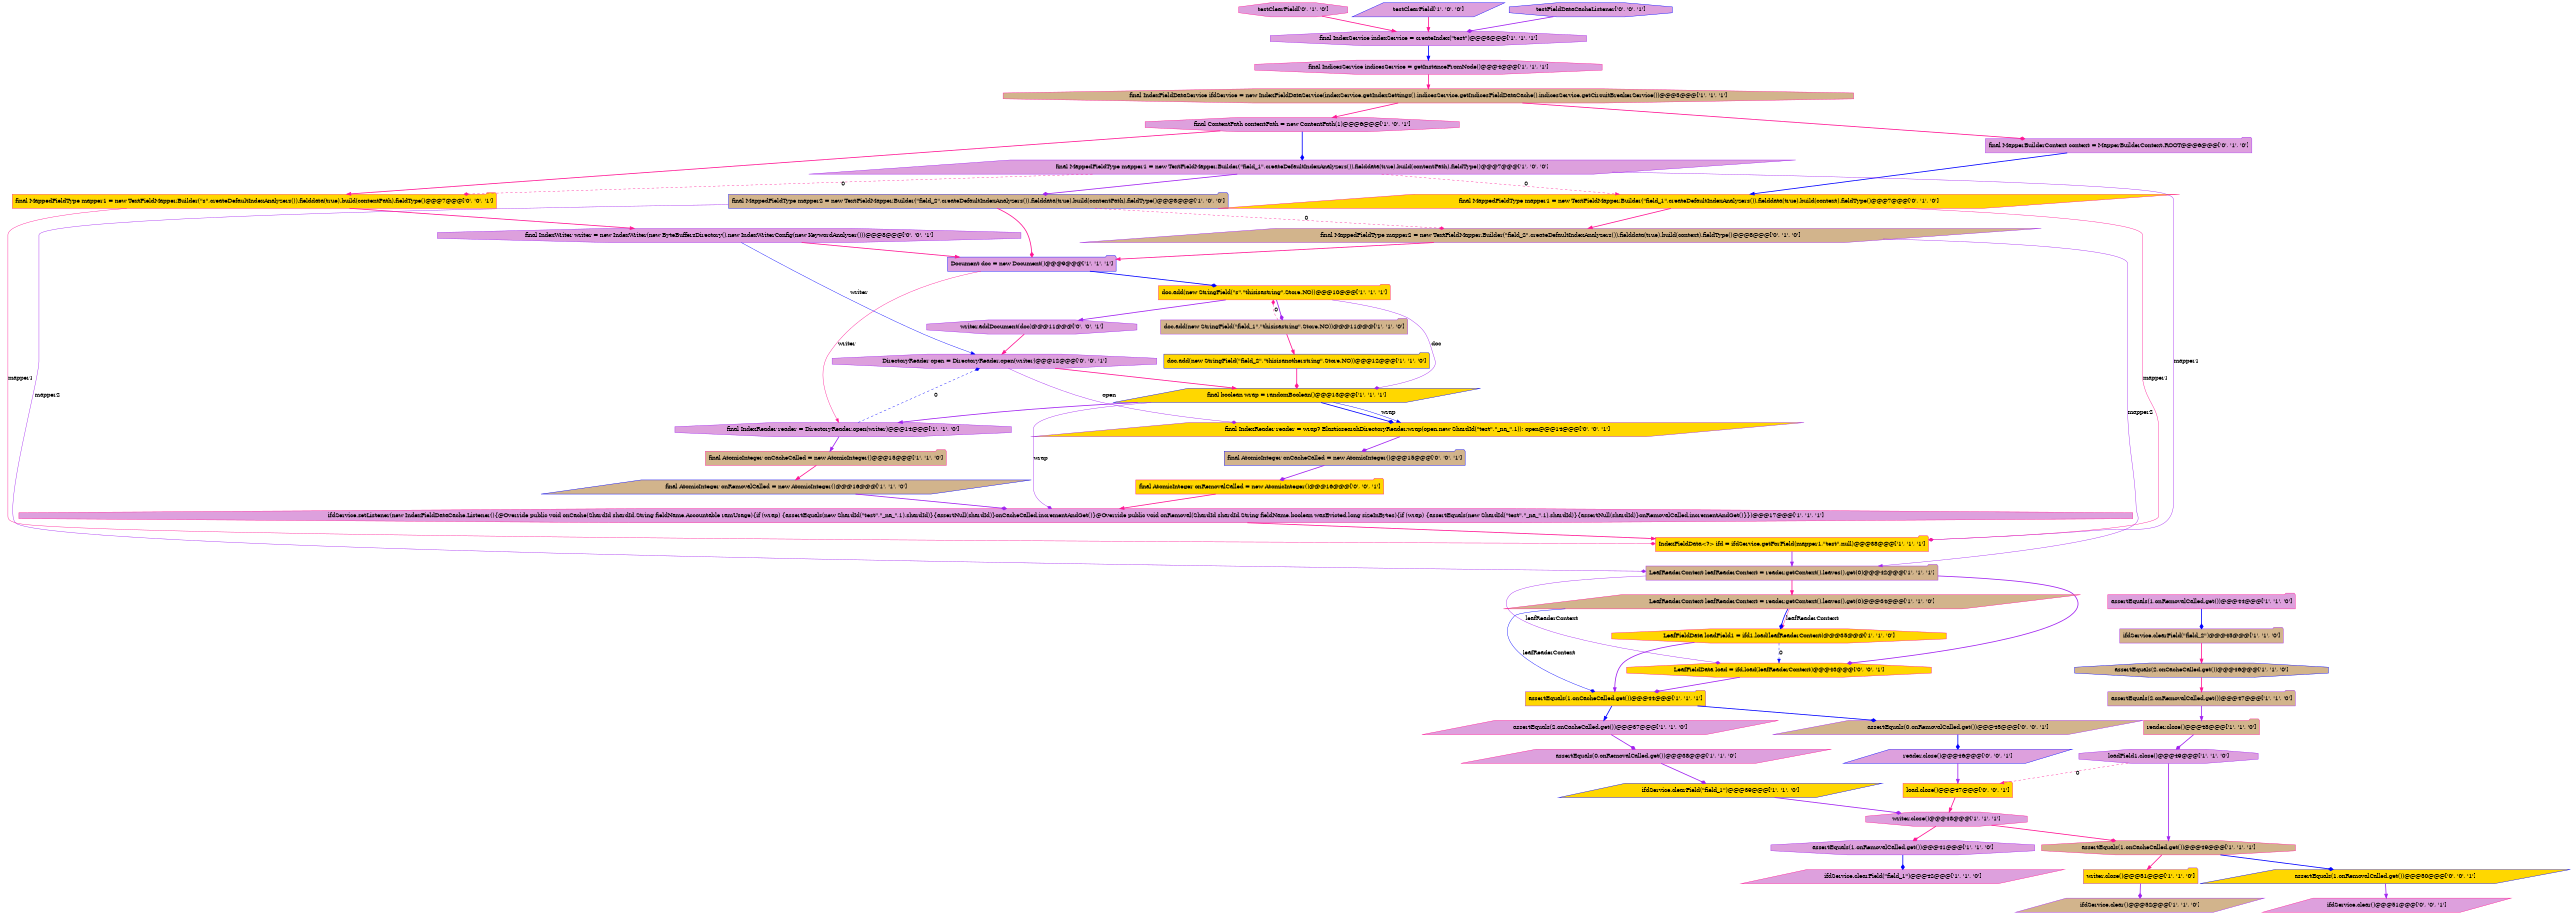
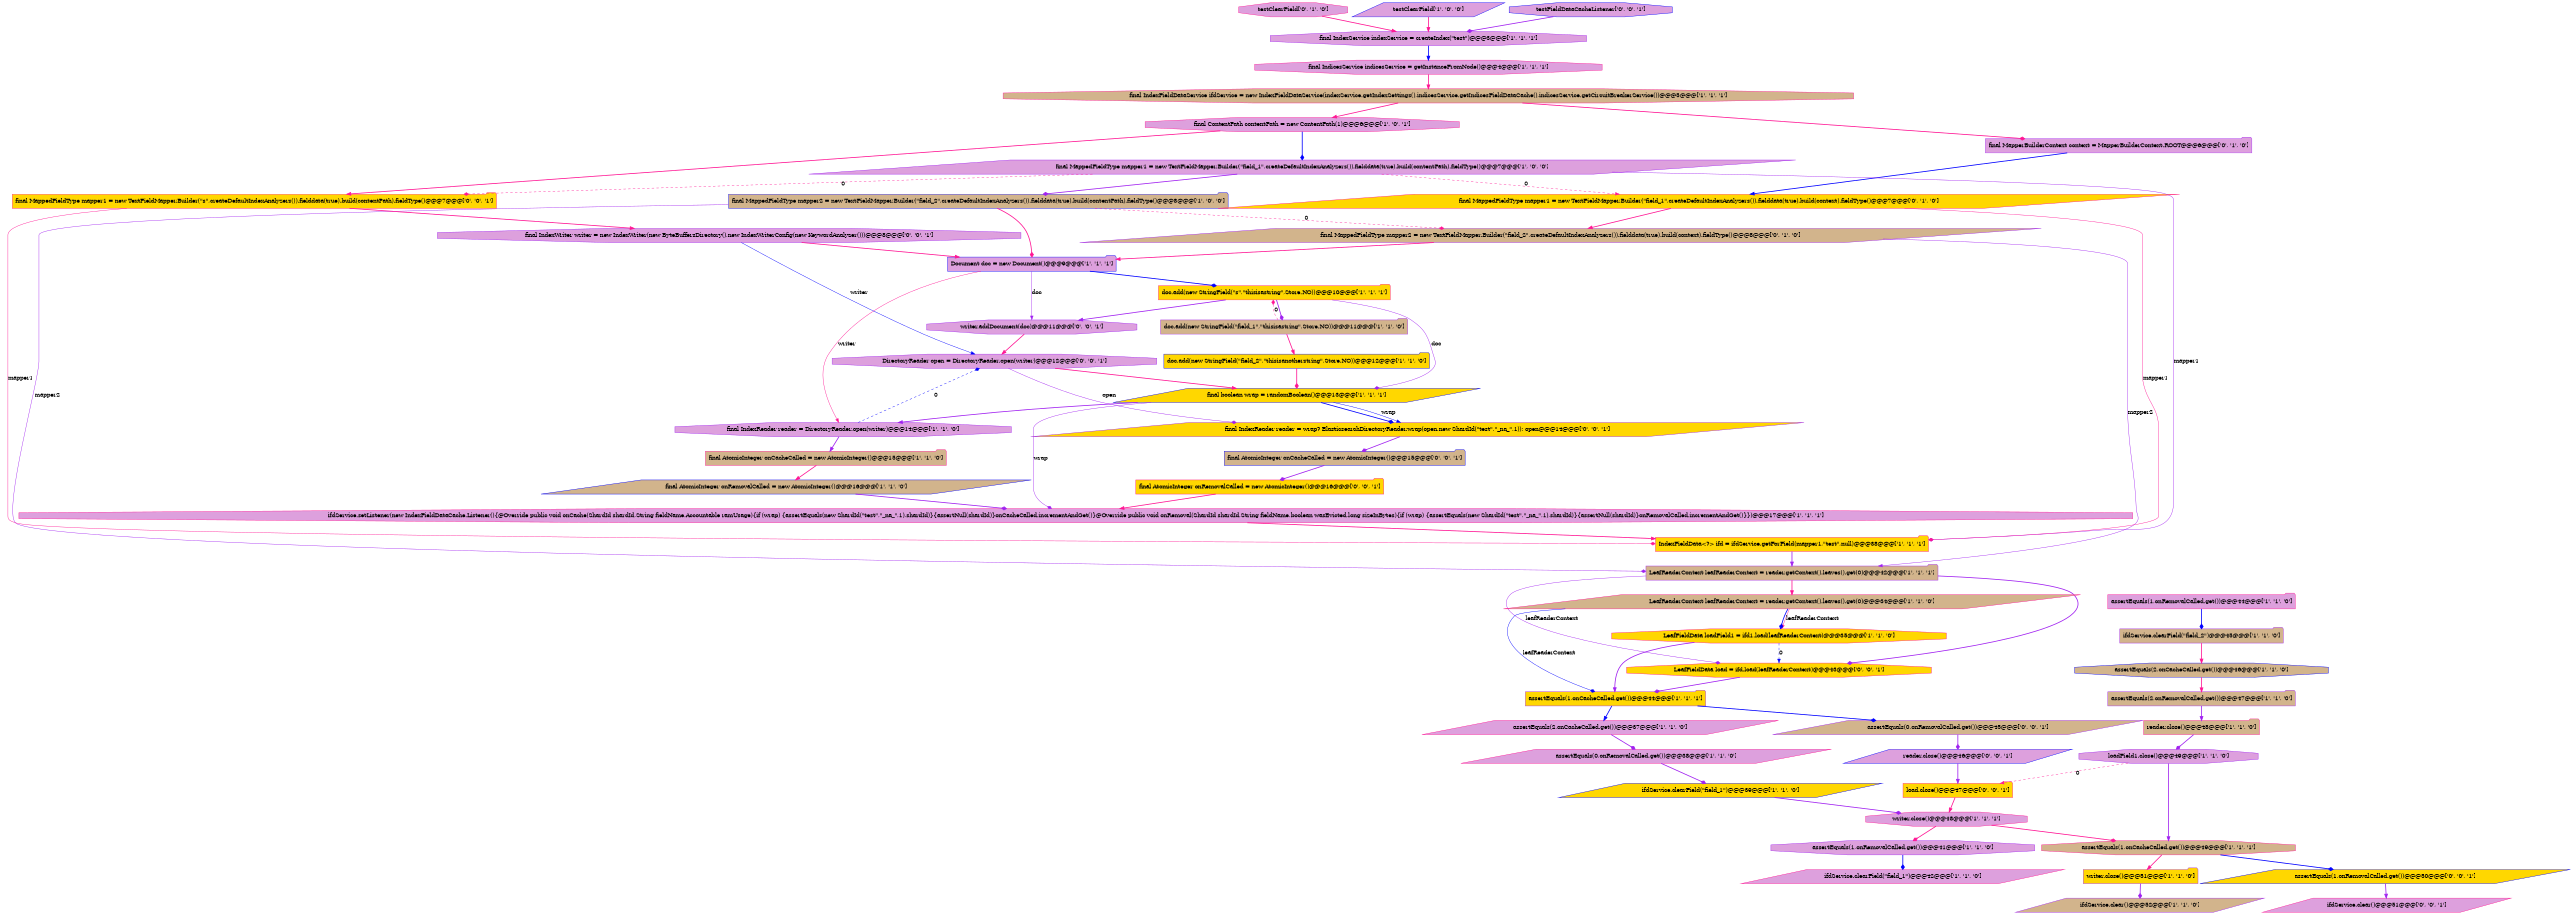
none -> (1032, 294)
(1958, 740) -> (1958, 740)
